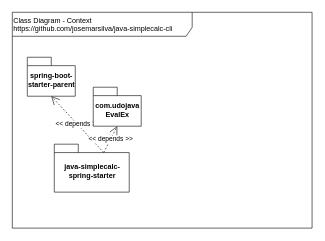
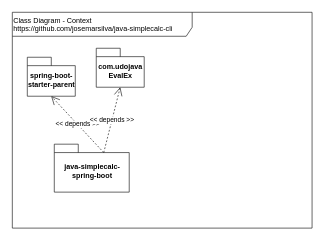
(117, 107) -> (120, 68)
(92, 171) -> (92, 171)
